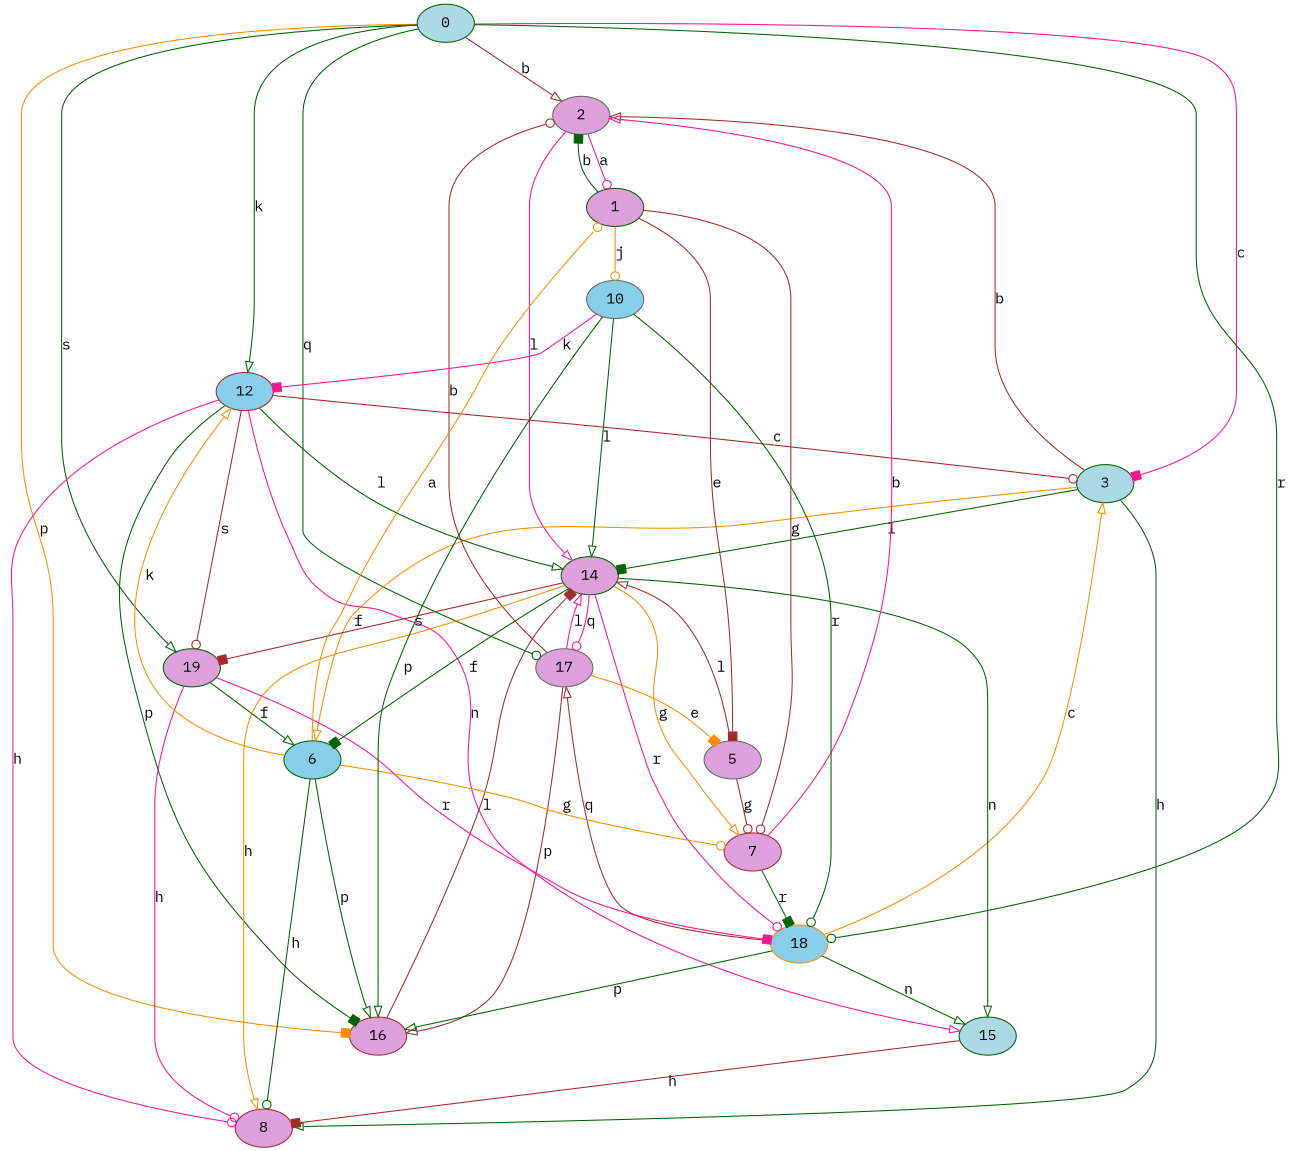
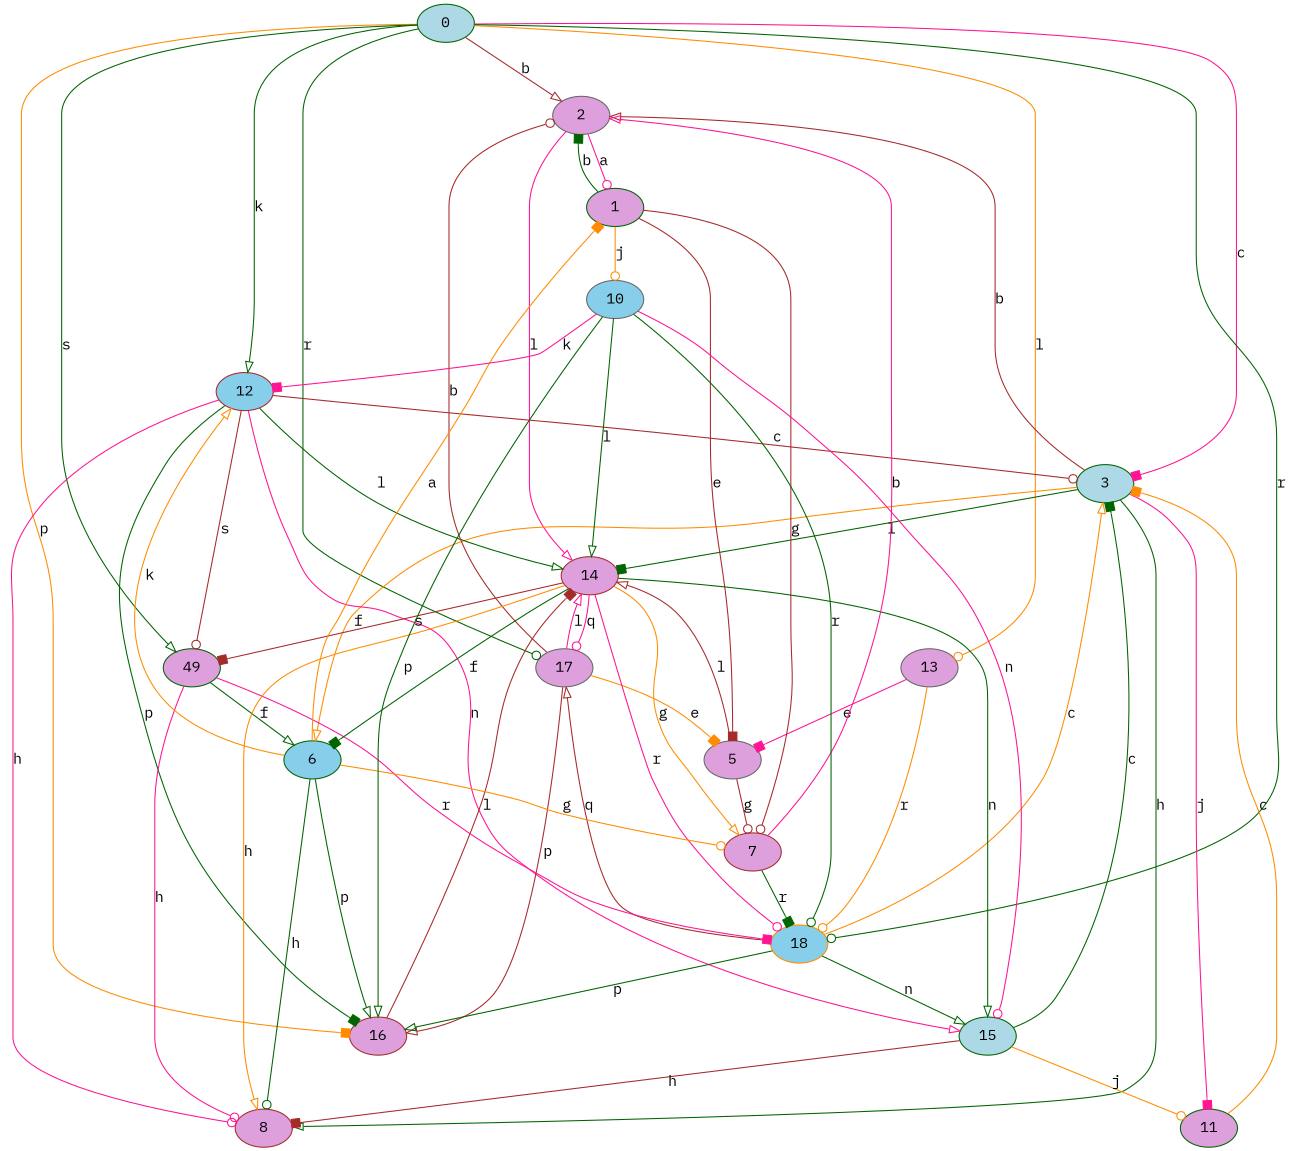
(308, 346) -> (308, 346)
(423, 473) -> (423, 473)
(590, 576) -> (590, 576)
none -> (961, 592)
(192, 668) -> (192, 668)
none -> (929, 668)
none -> (1124, 788)
none -> (1209, 1128)
